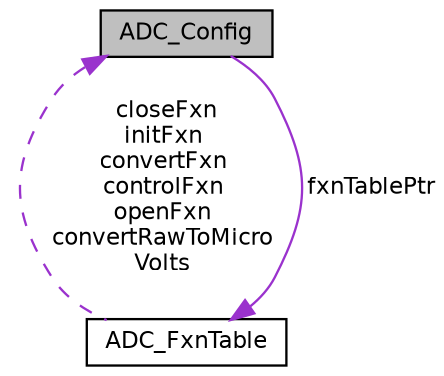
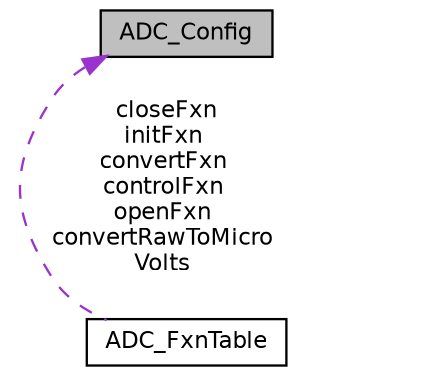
(301, 176) -> none
